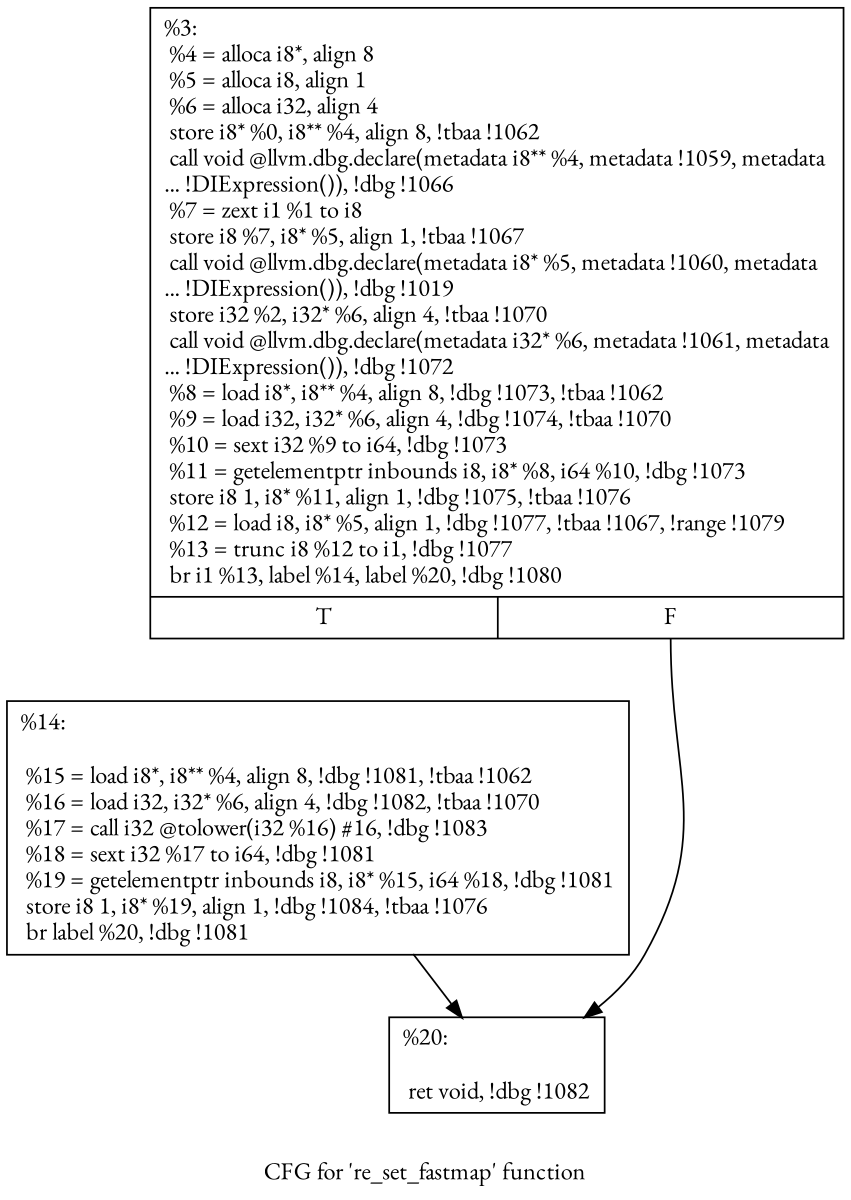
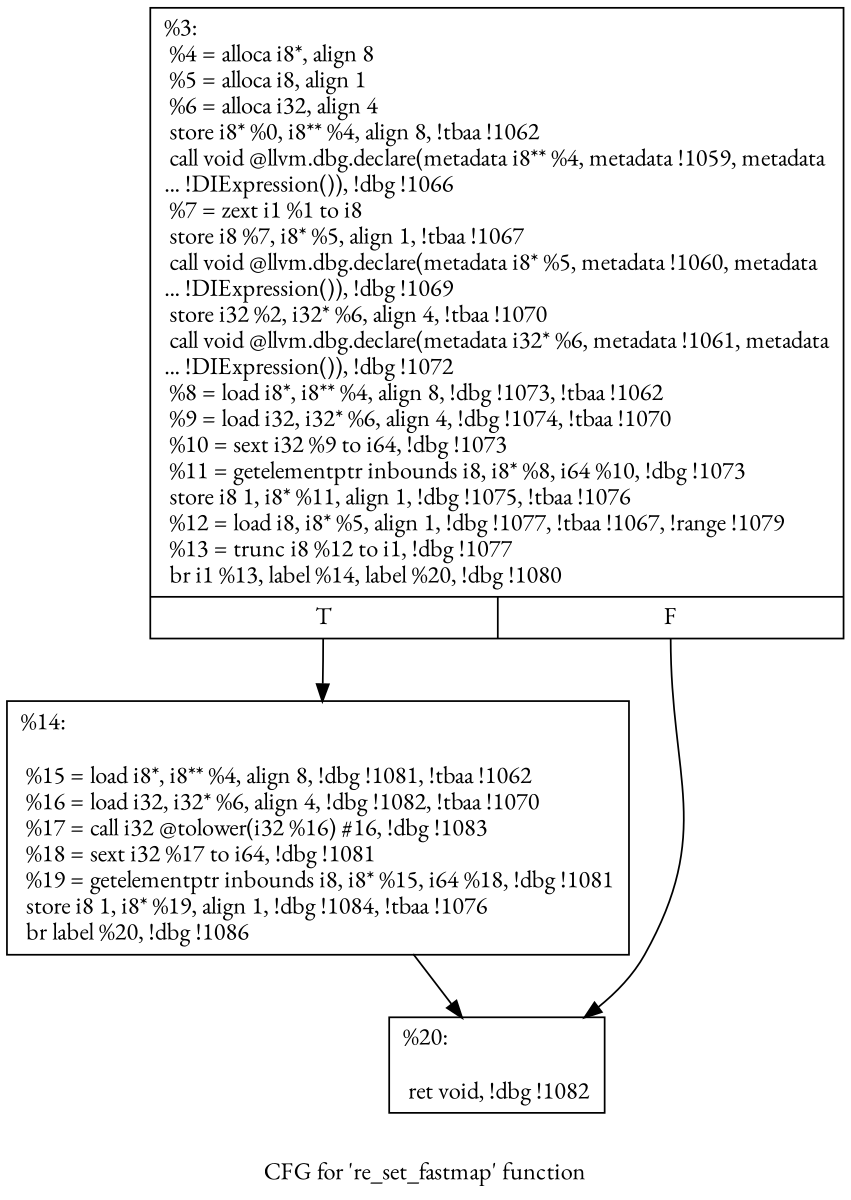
(309, 288) -> (309, 288)
none -> (323, 661)
(136, 932) -> (136, 932)
